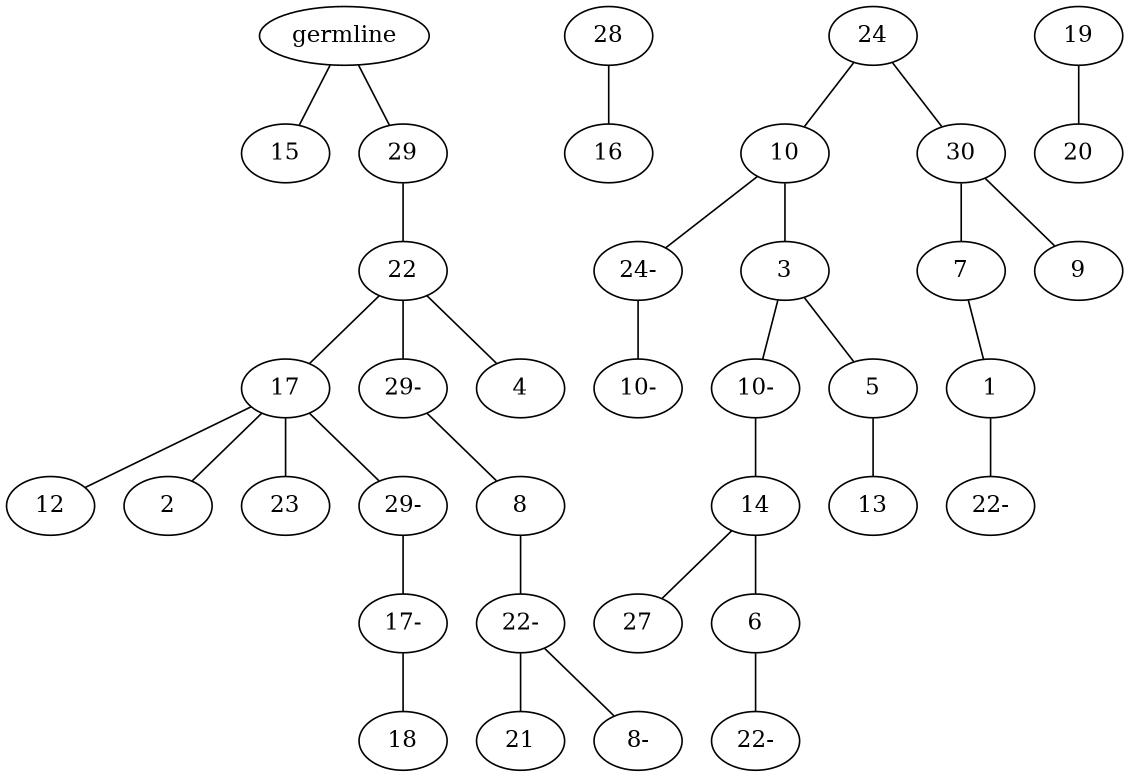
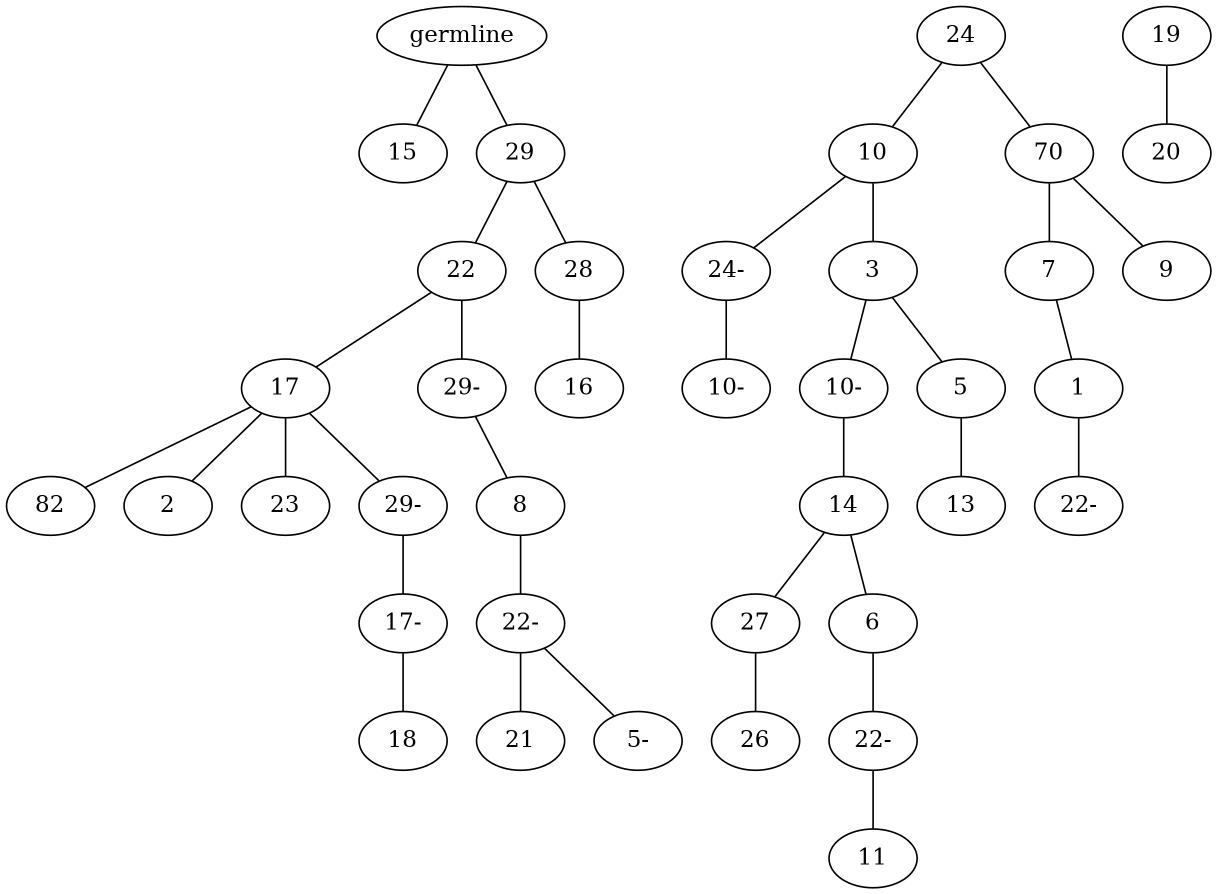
(961, 153) -> (1049, 153)
none -> (550, 212)
(521, 388) -> none
(51, 506) -> (51, 506)
(638, 741) -> (638, 741)
none -> (756, 741)
none -> (873, 858)
